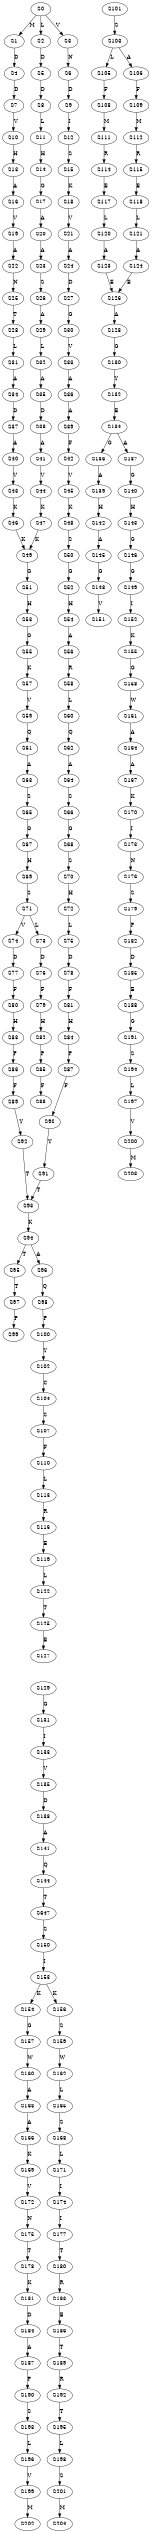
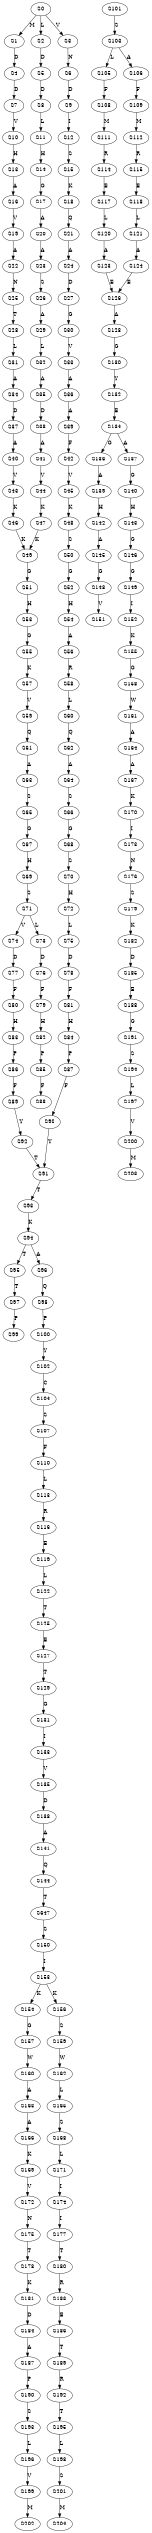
(70, 218) -> (70, 218)
(133, 925) -> (133, 925)
(25, 1172) -> (32, 1156)
none -> (43, 1670)
